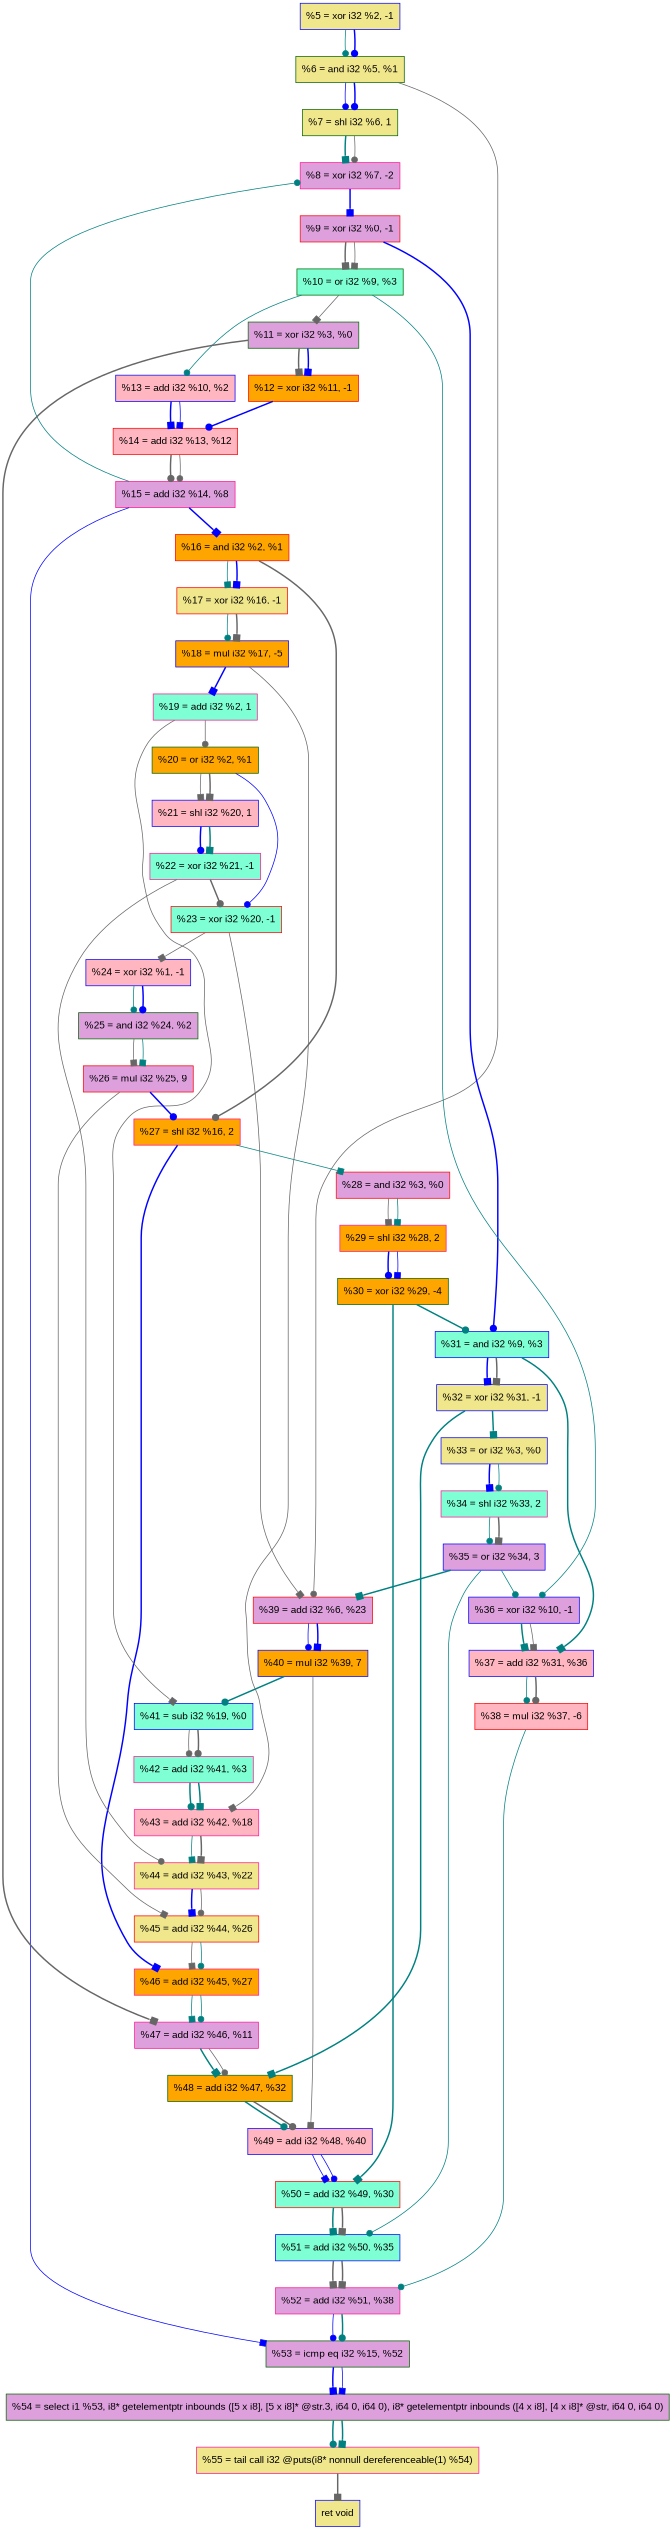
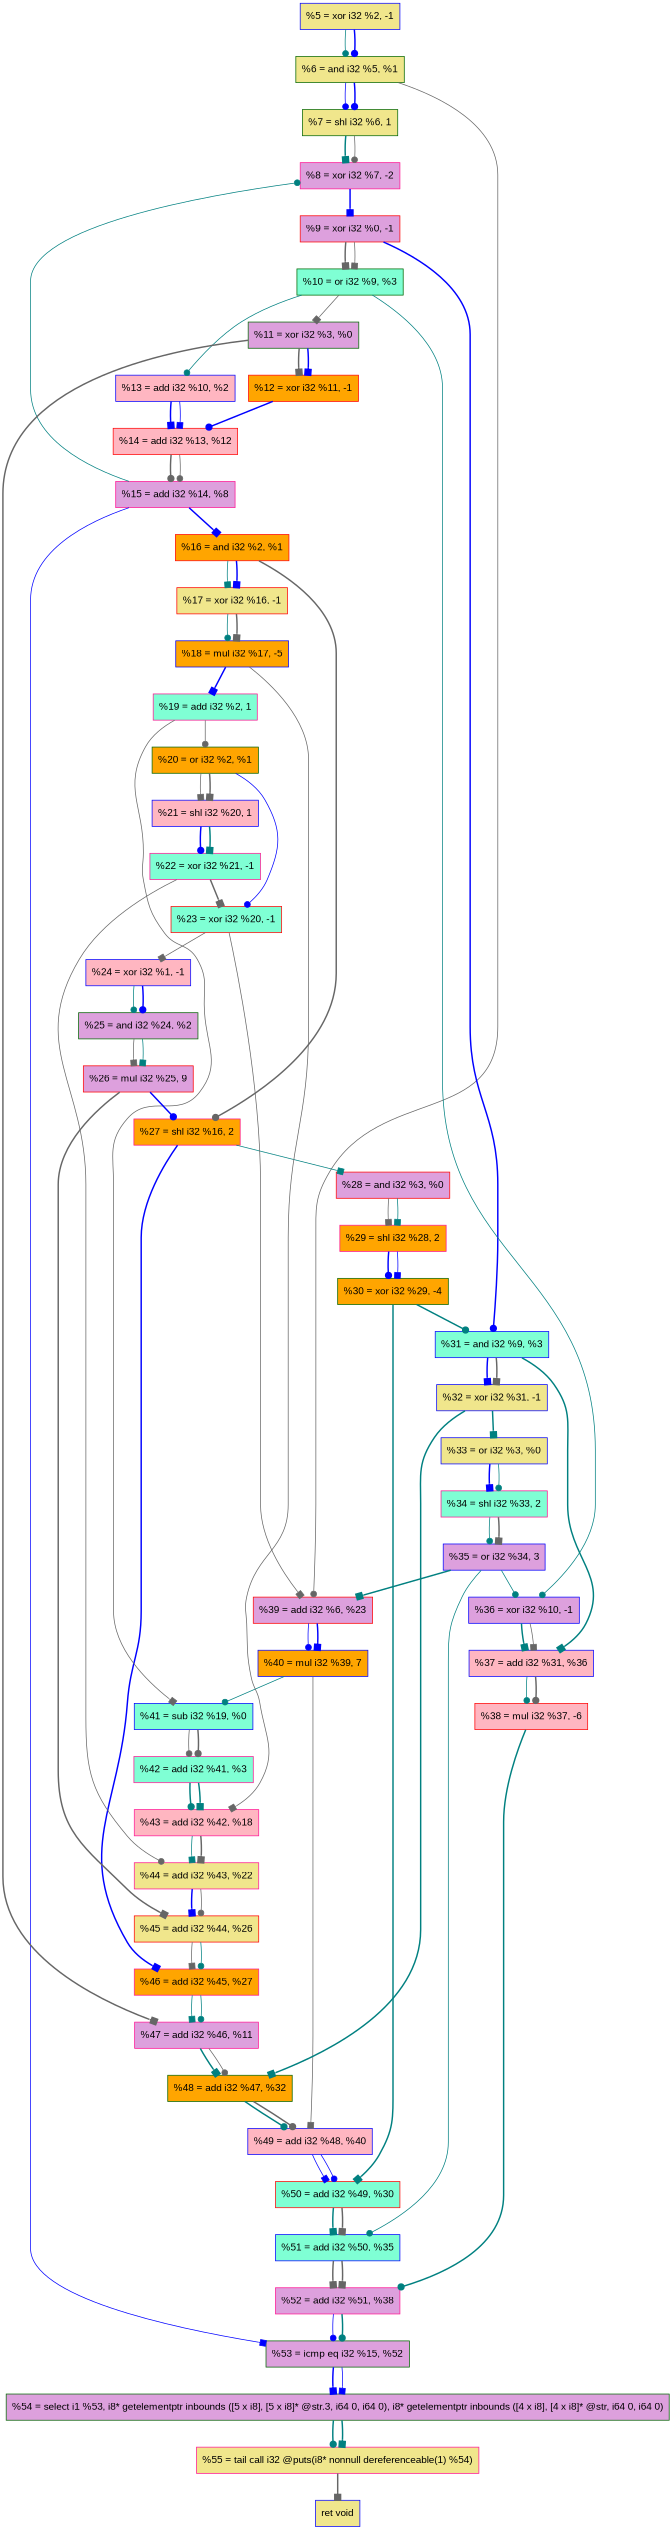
(215, 890) -> (214, 890)
(58, 1512) -> (58, 1512)
(260, 1687) -> (260, 1687)
(504, 2033) -> (504, 2033)
